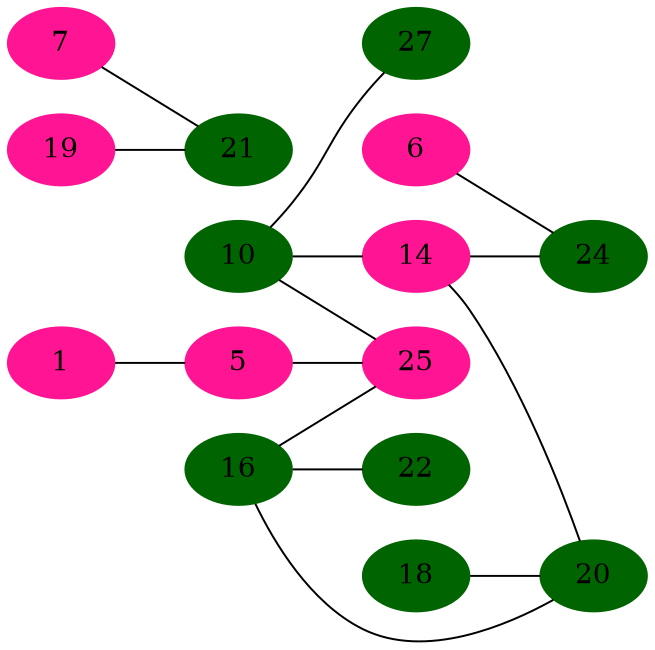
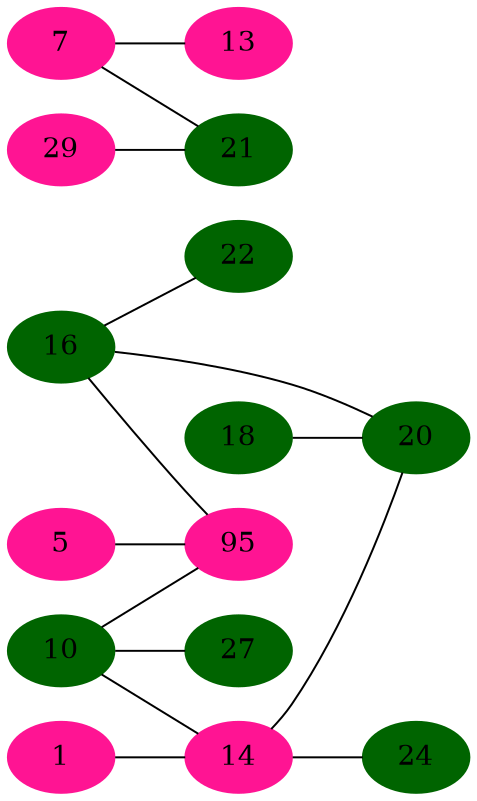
none -> (239, 43)
(61, 150) -> (61, 150)
(416, 150) -> none
(150, 363) -> (150, 757)
(416, 363) -> (239, 544)
